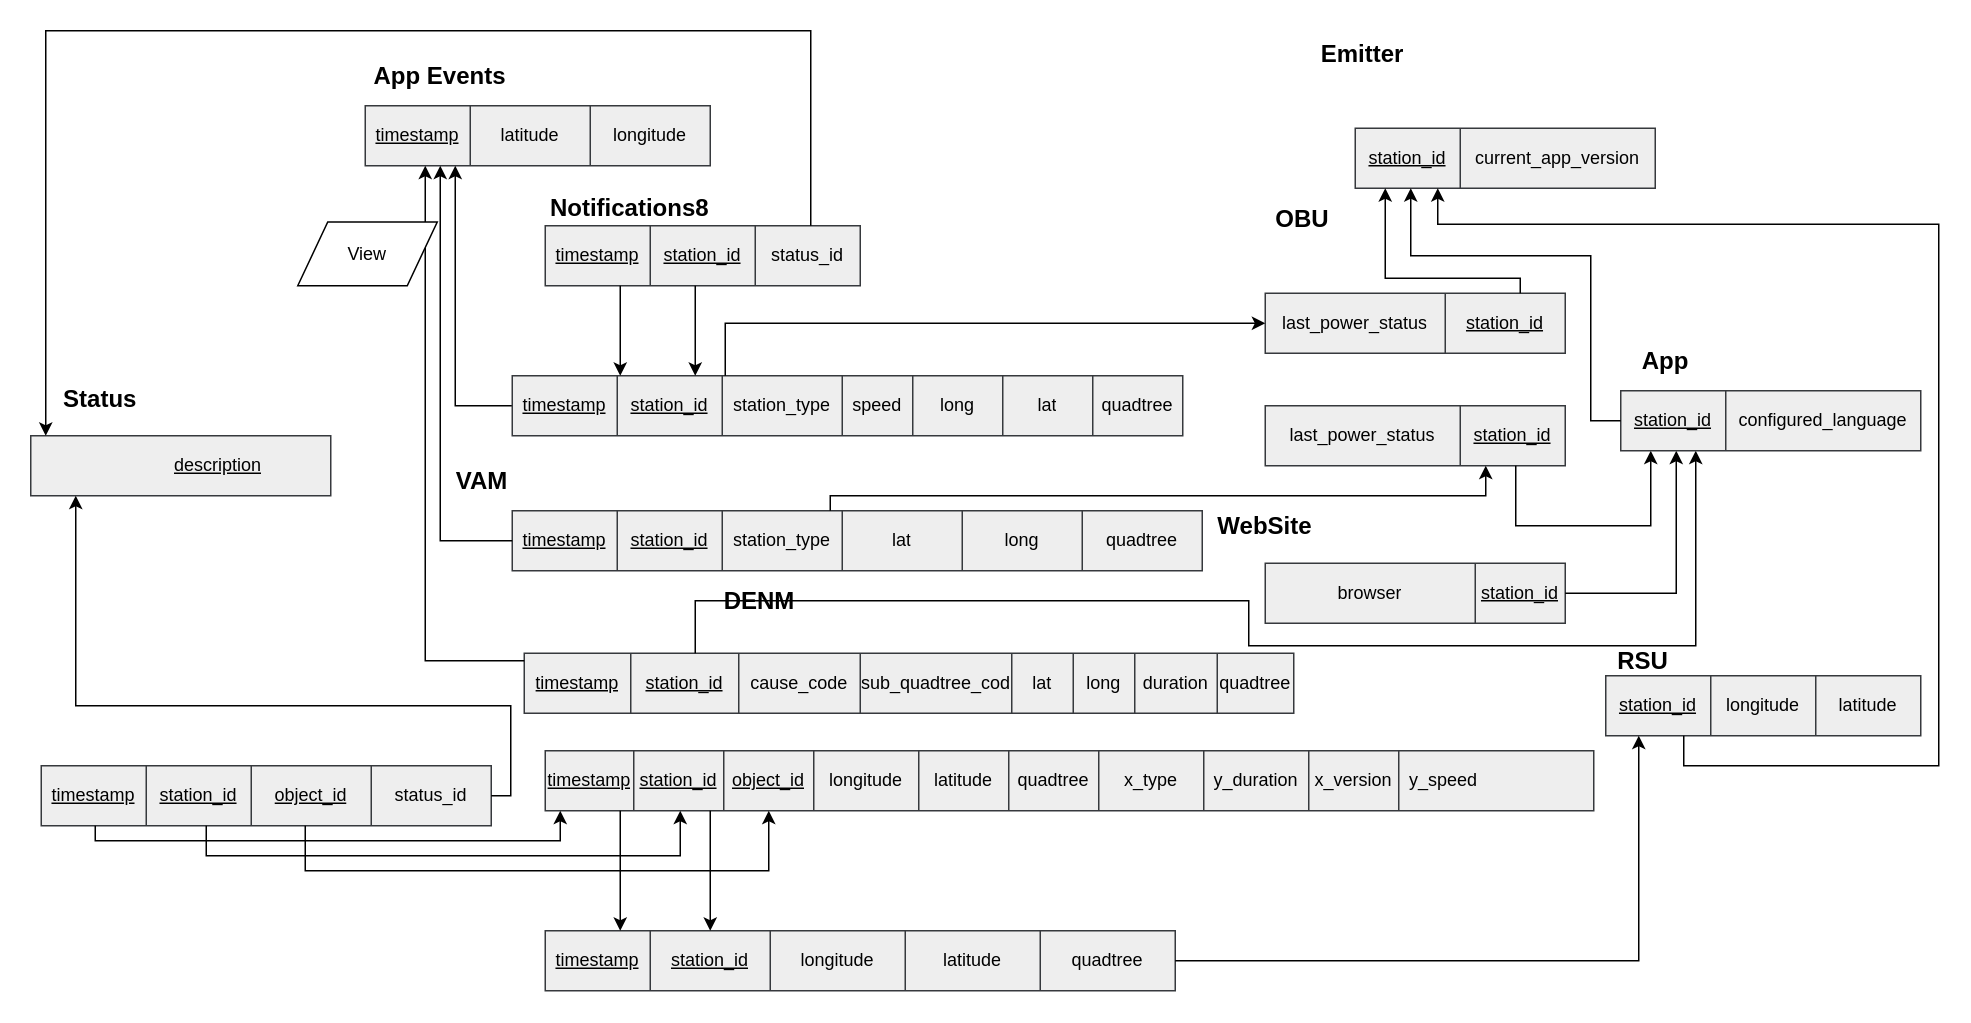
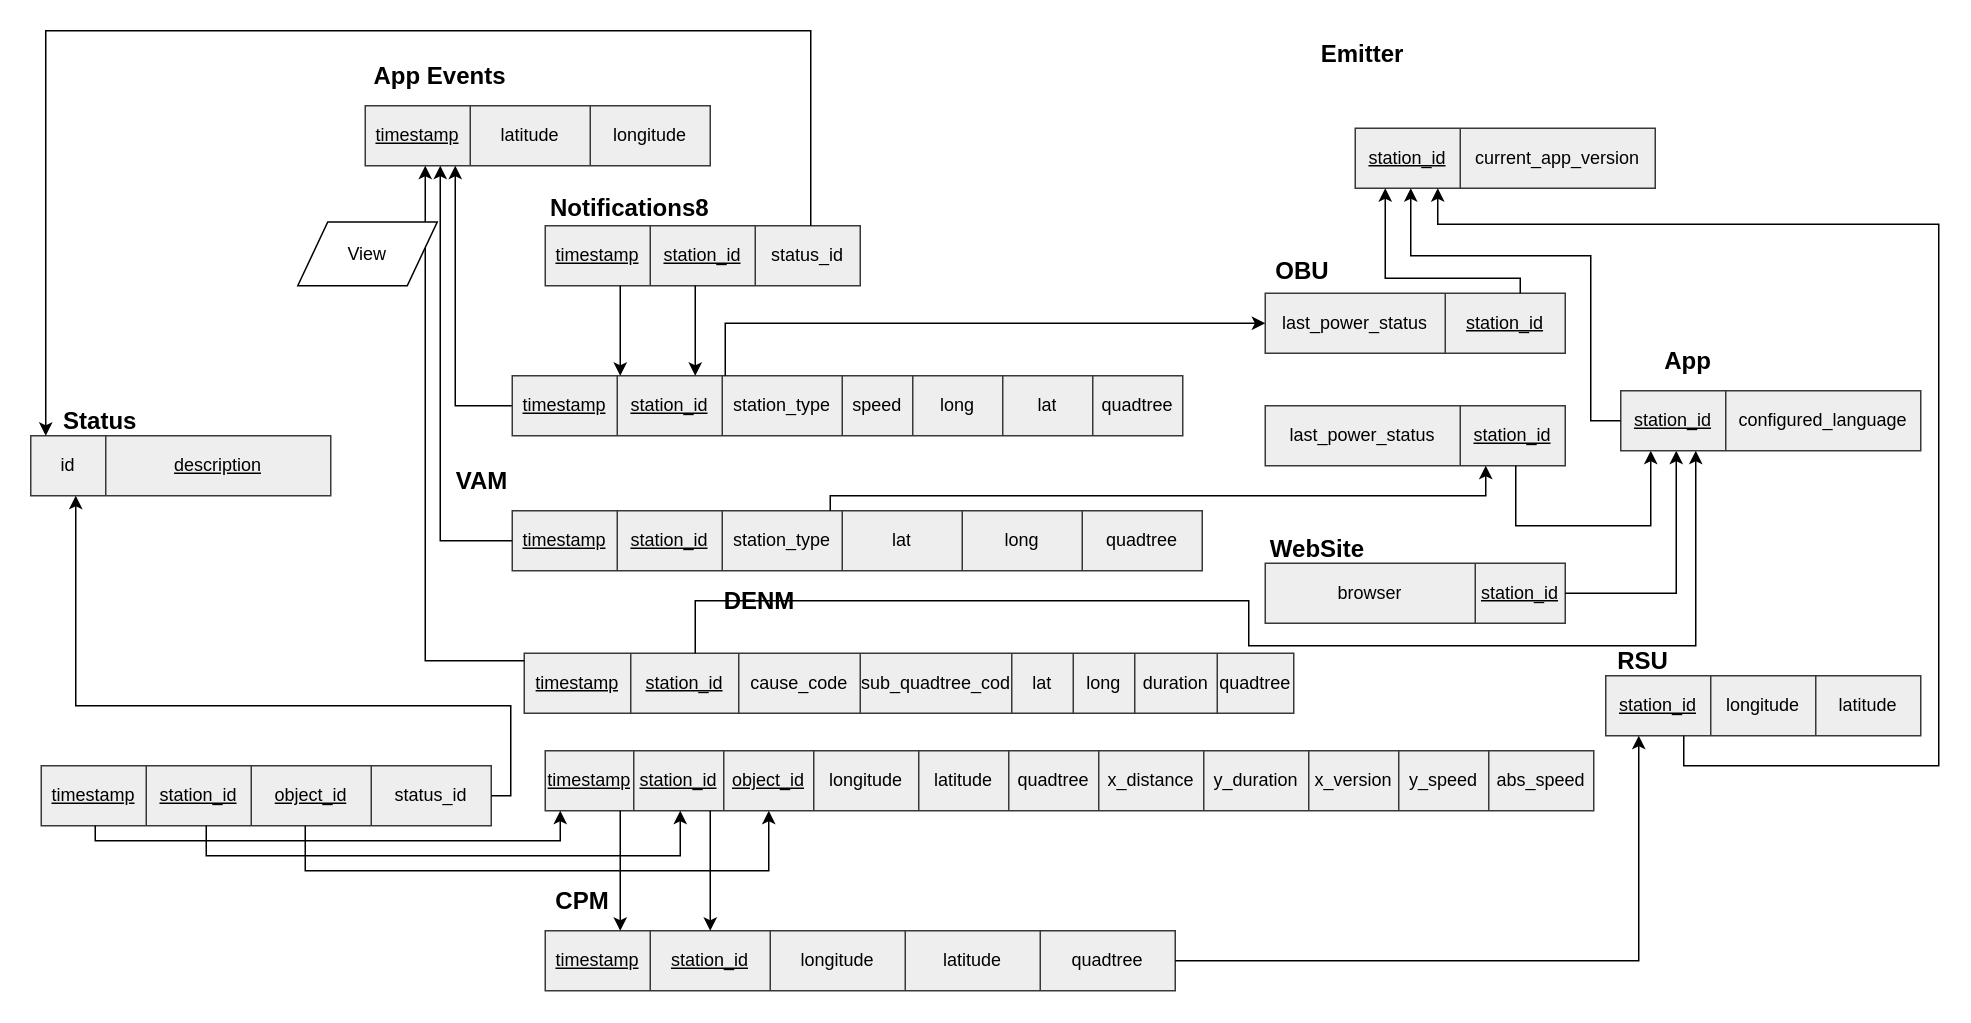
(1303, 218) -> (1303, 271)
(1666, 361) -> (1688, 361)
(101, 398) -> (101, 421)
none -> (68, 466)
(1265, 526) -> (1318, 548)
(1151, 781) -> (1151, 781)
none -> (1541, 781)
none -> (583, 901)
